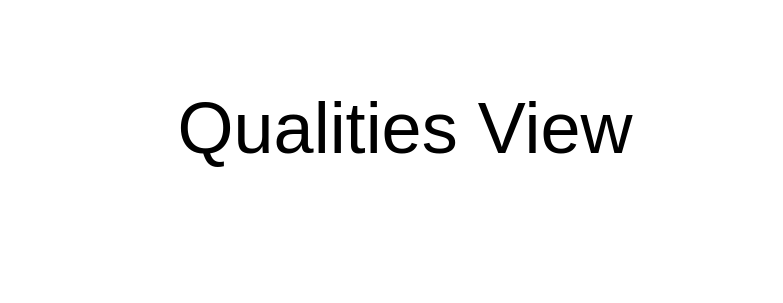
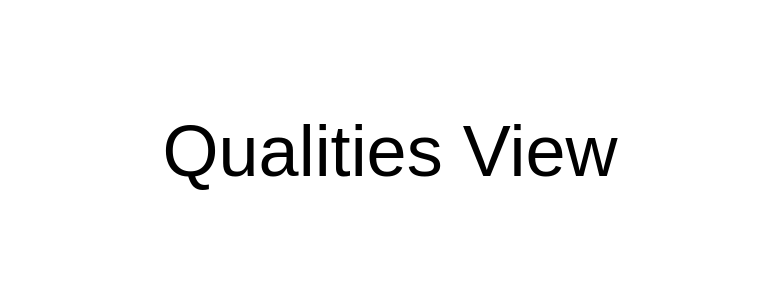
(406, 128) -> (391, 151)
